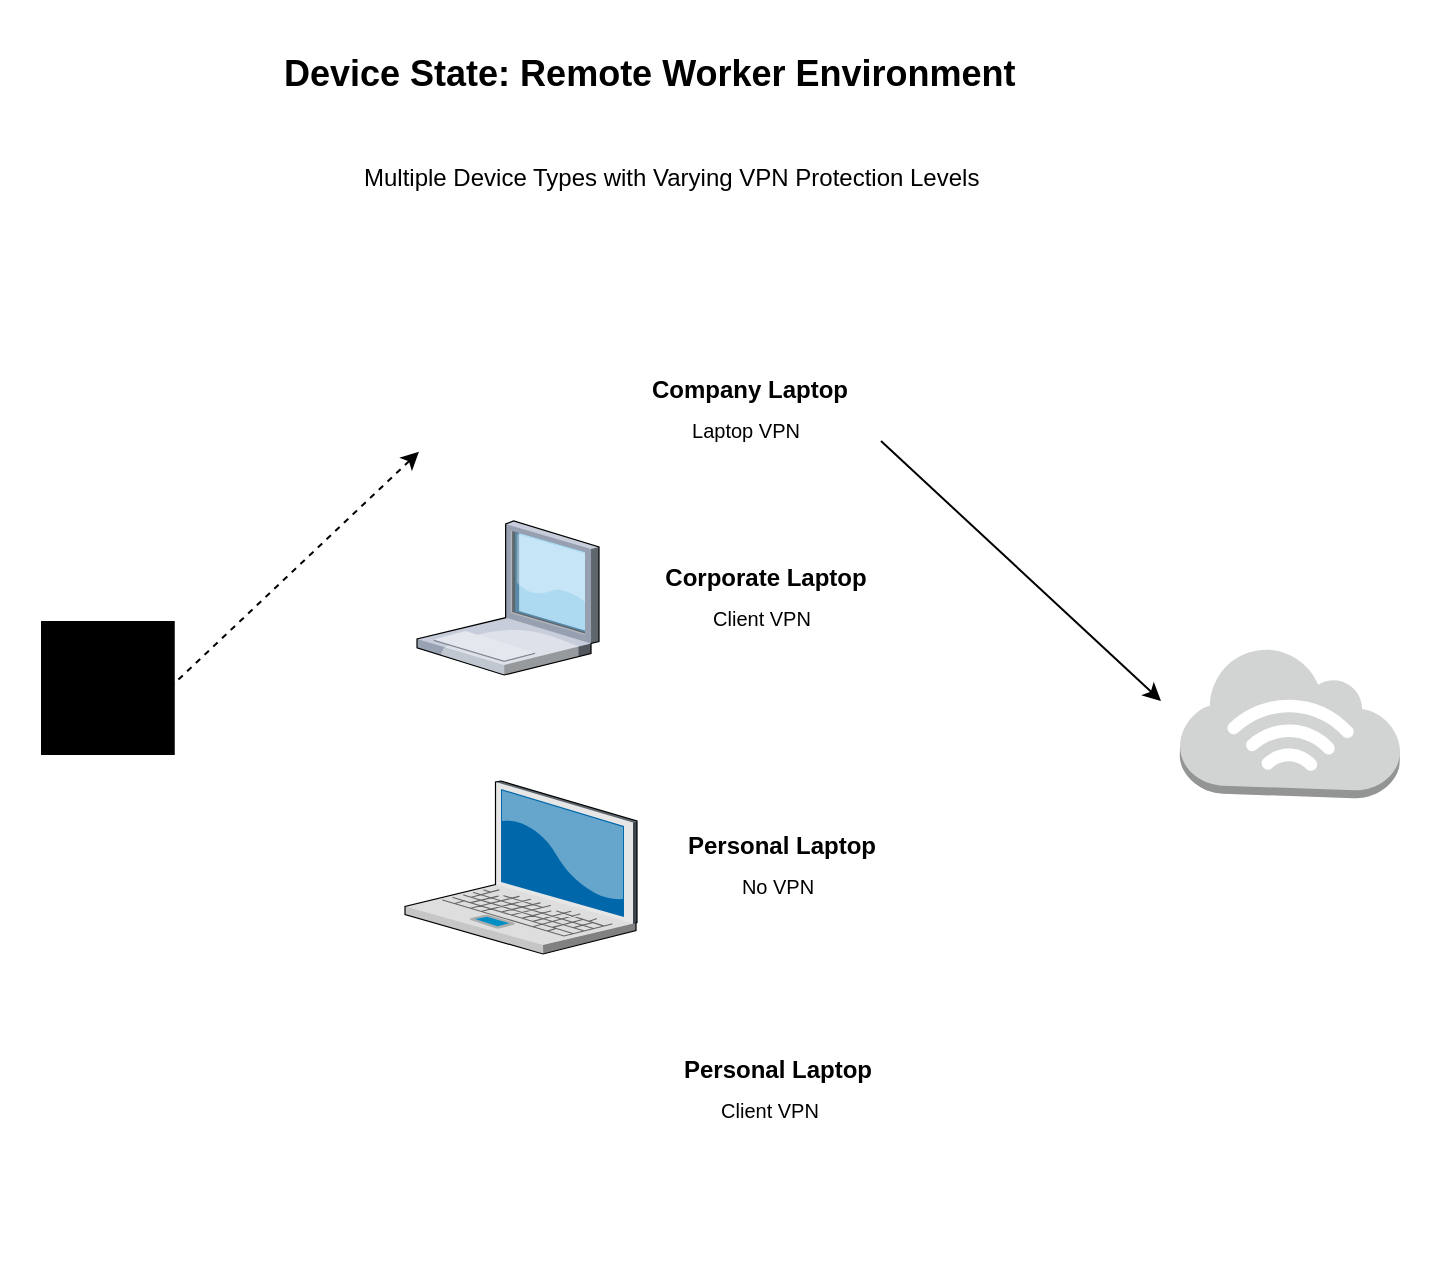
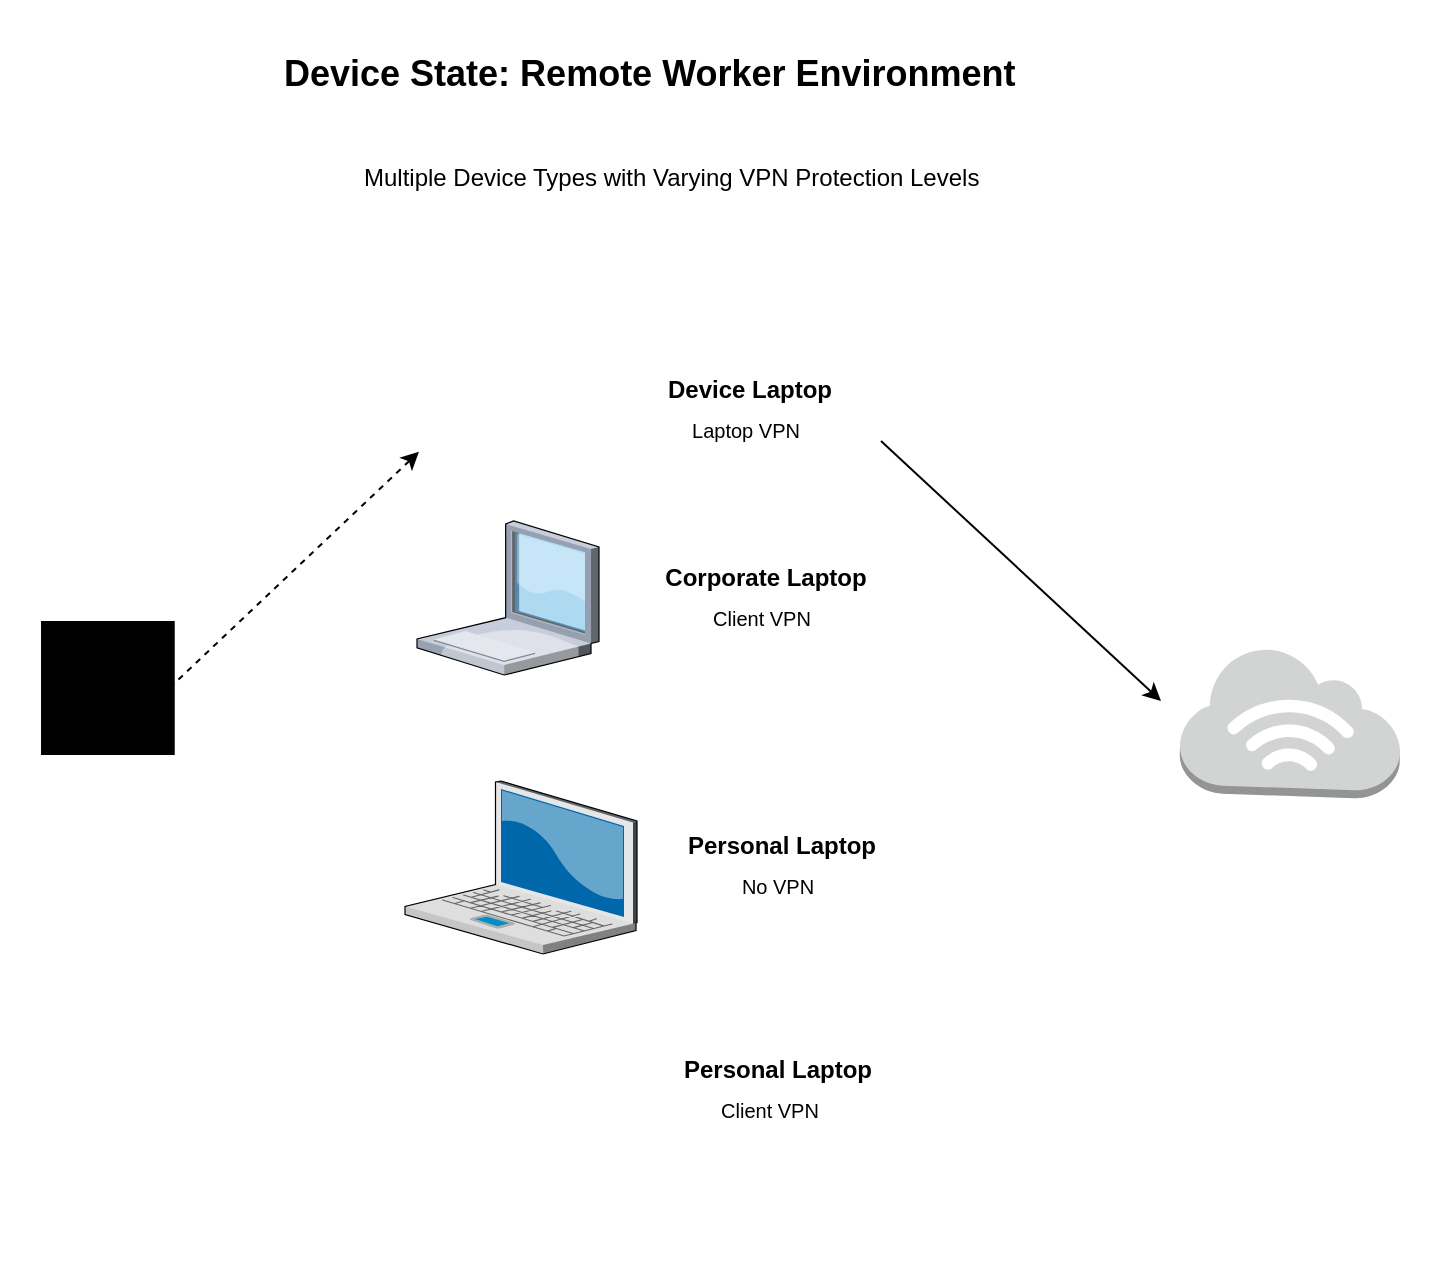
(751, 391) -> (751, 391)
